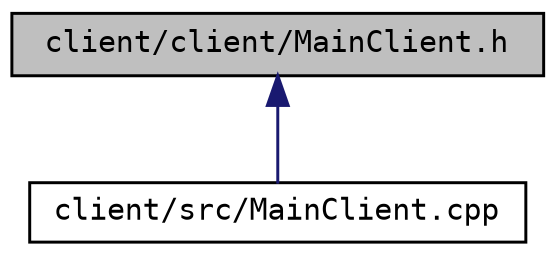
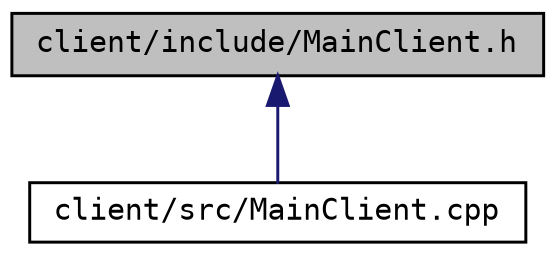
(278, 45) -> (278, 45)
